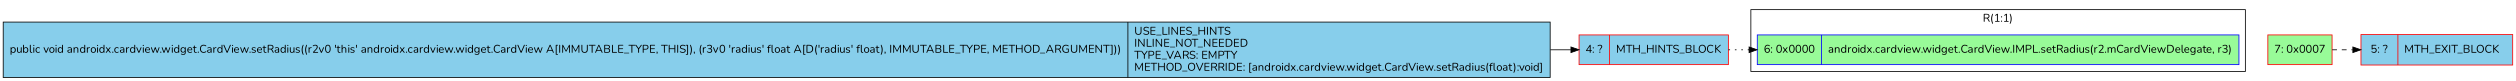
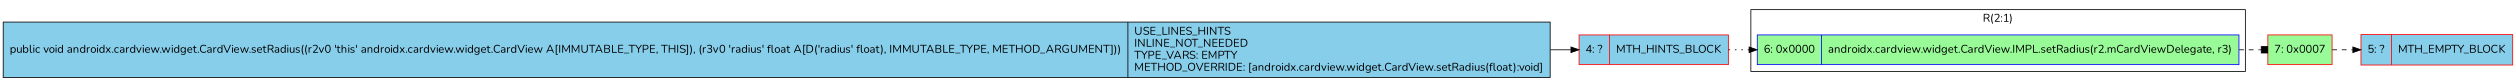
(1998, 19) -> (1998, 19)
(2452, 49) -> (2452, 49)
none -> (2250, 50)
